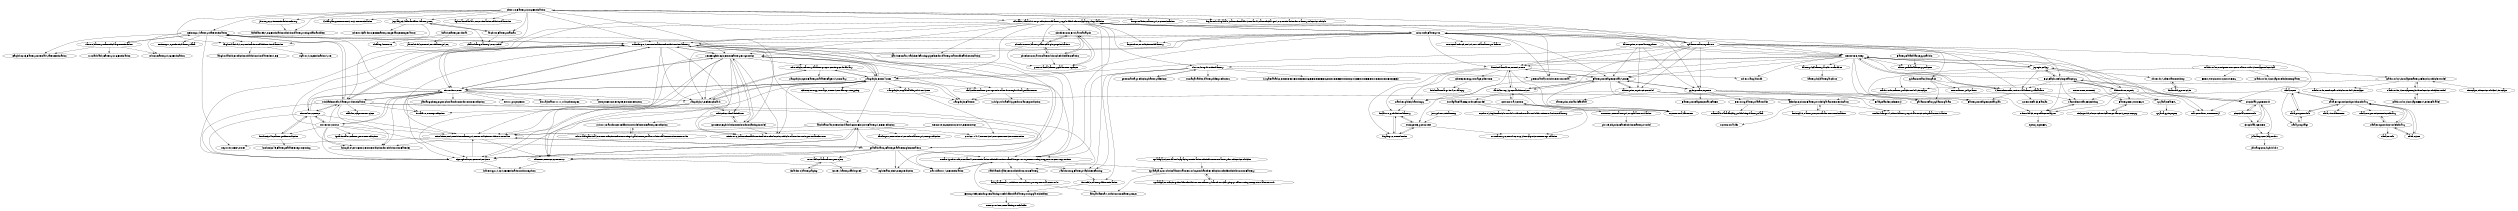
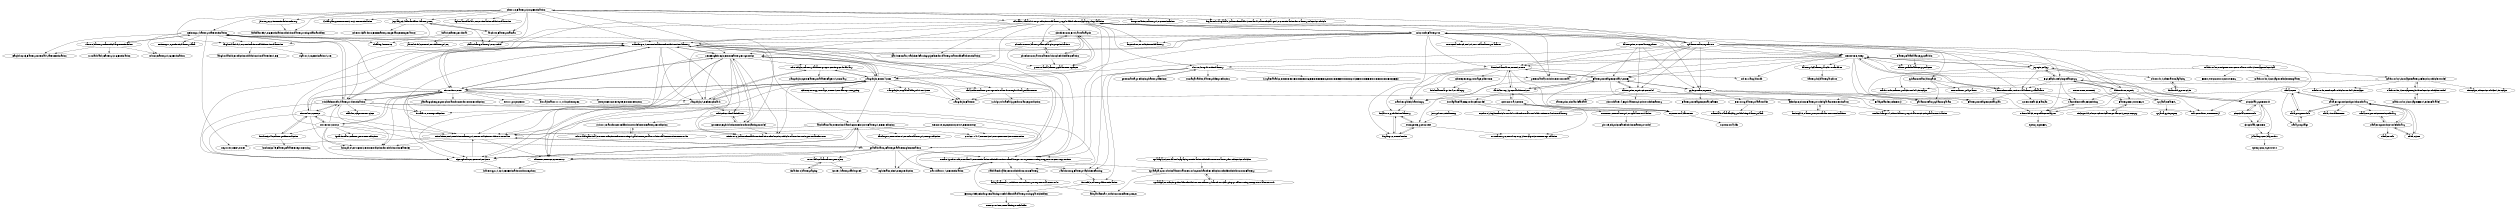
none -> (299, 38)
(1528, 44) -> (1425, 69)
(2047, 63) -> (2046, 108)
(2168, 79) -> (2168, 79)
(2454, 85) -> (2451, 85)
none -> (1634, 102)
(957, 109) -> (973, 130)
(1773, 117) -> (1705, 119)
(2265, 148) -> (2265, 148)
